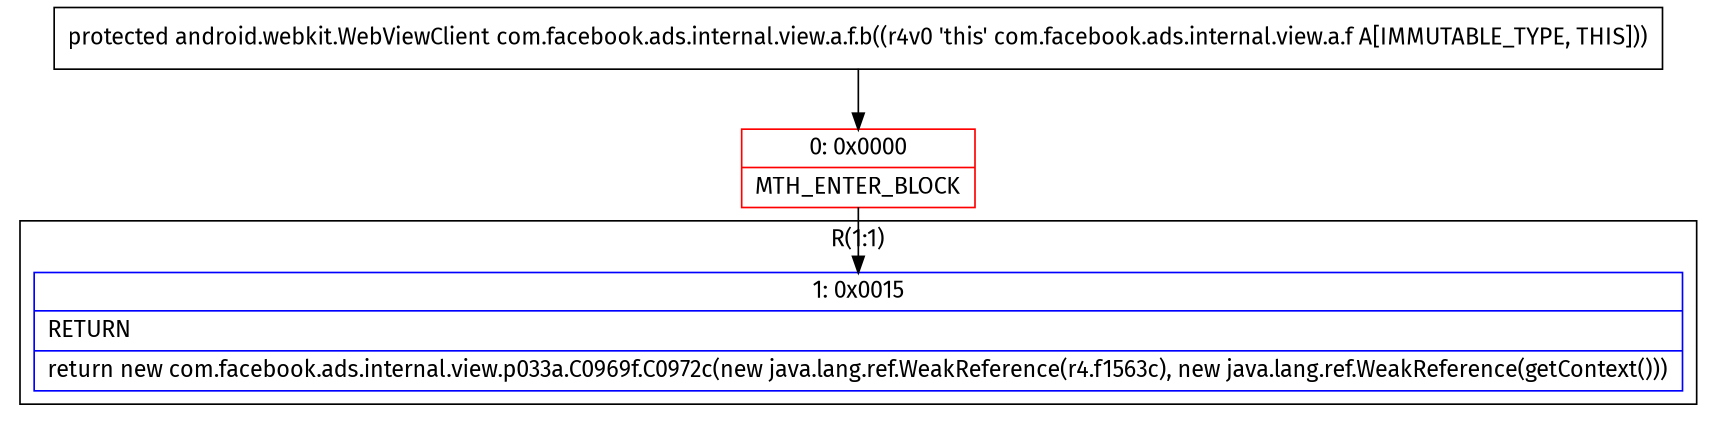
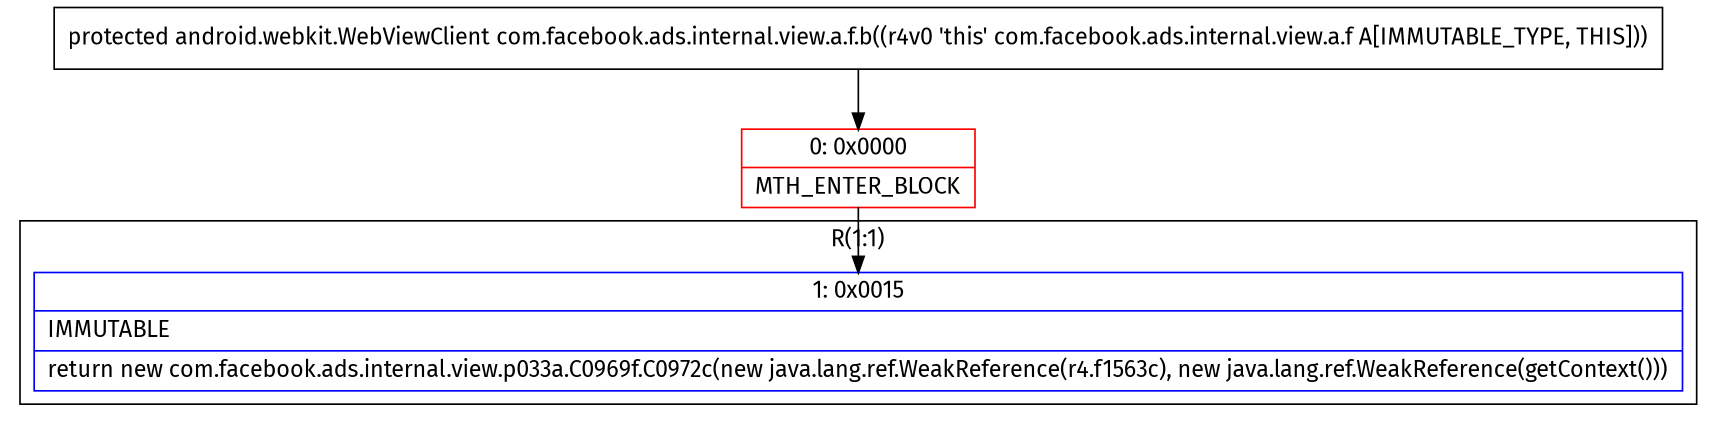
(90, 330) -> (109, 330)
